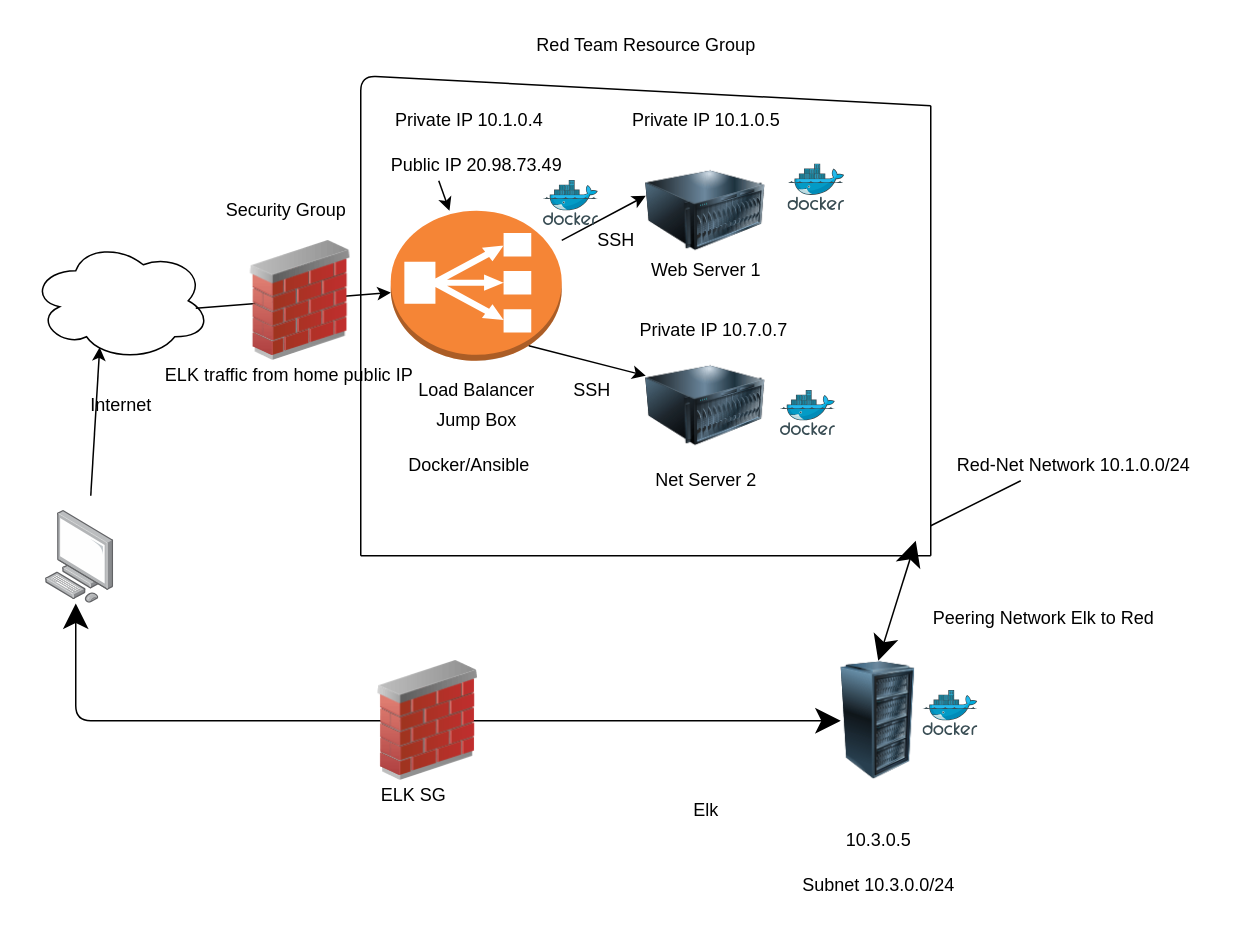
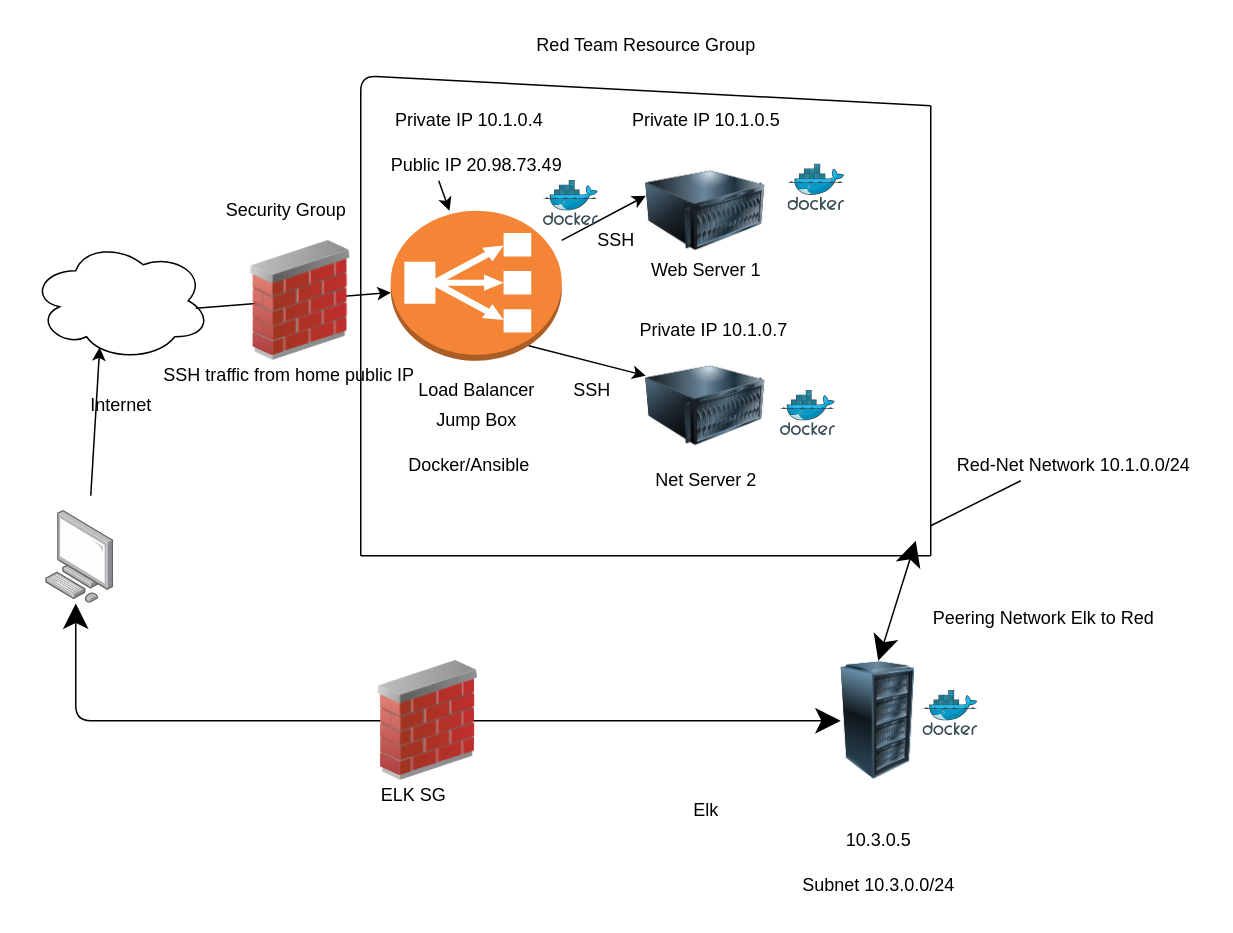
(714, 331) -> (714, 331)
(290, 376) -> (290, 376)
